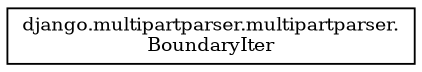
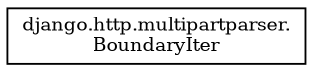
(211, 36) -> (156, 36)
